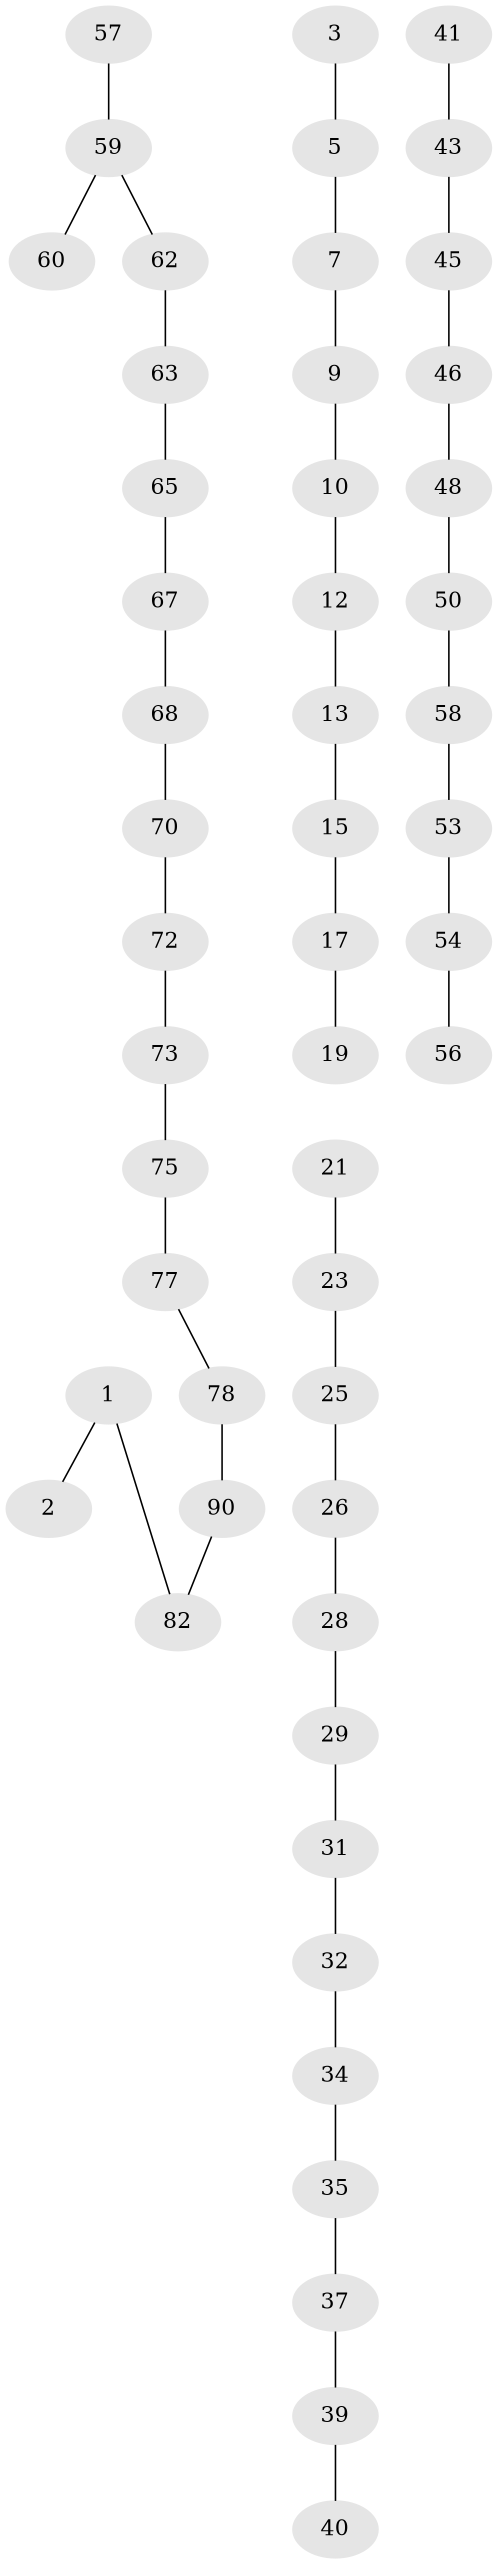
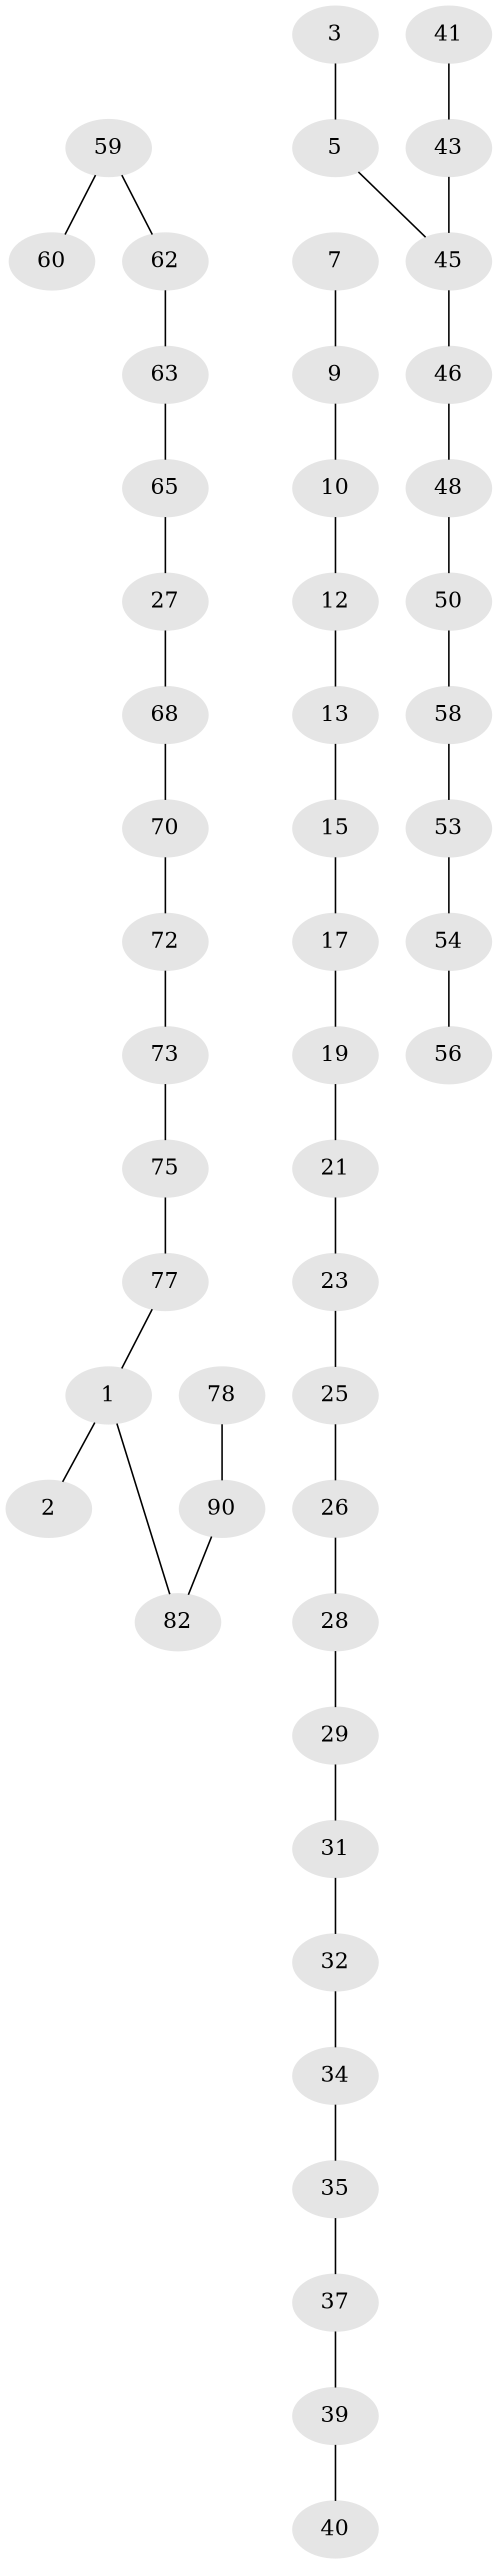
(109, 35) -> none
(335, 205) -> (392, 205)
(165, 602) -> (165, 602)
none -> (335, 1112)
(194, 1339) -> (137, 1339)
